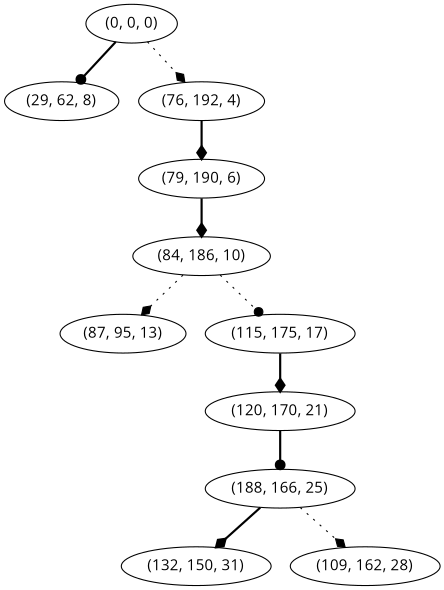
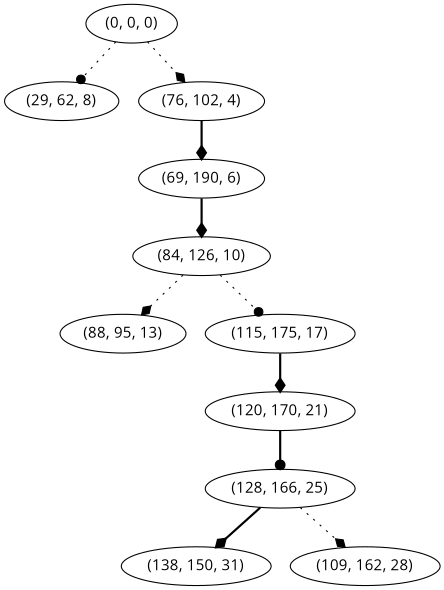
(100, 59) -> (100, 59)
(202, 101) -> (202, 101)
(202, 179) -> (202, 179)
(202, 256) -> (202, 256)
(123, 334) -> (123, 334)
(280, 489) -> (280, 489)
(196, 566) -> (196, 566)
